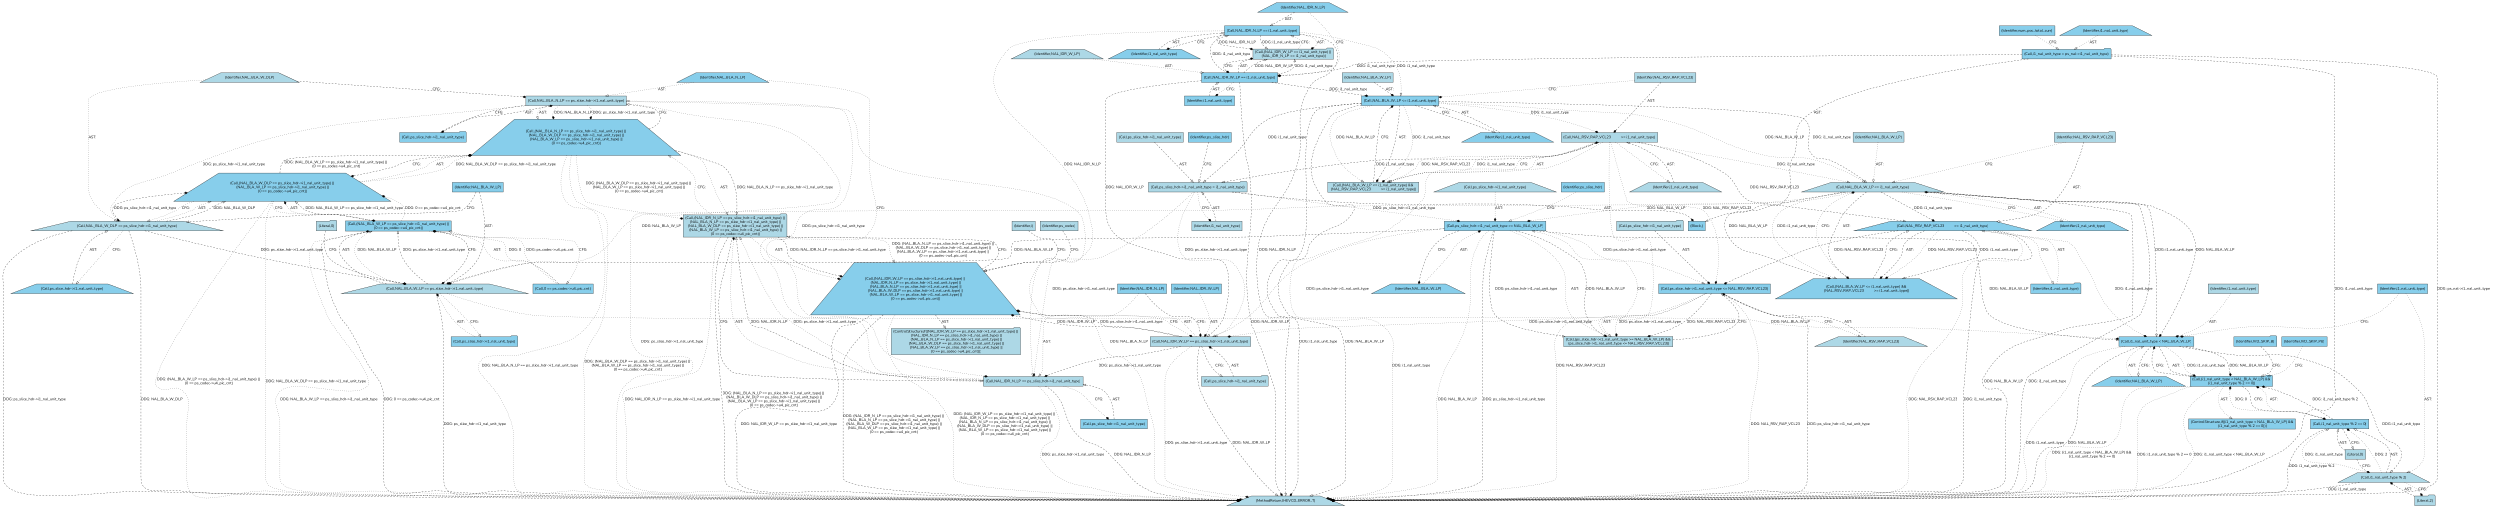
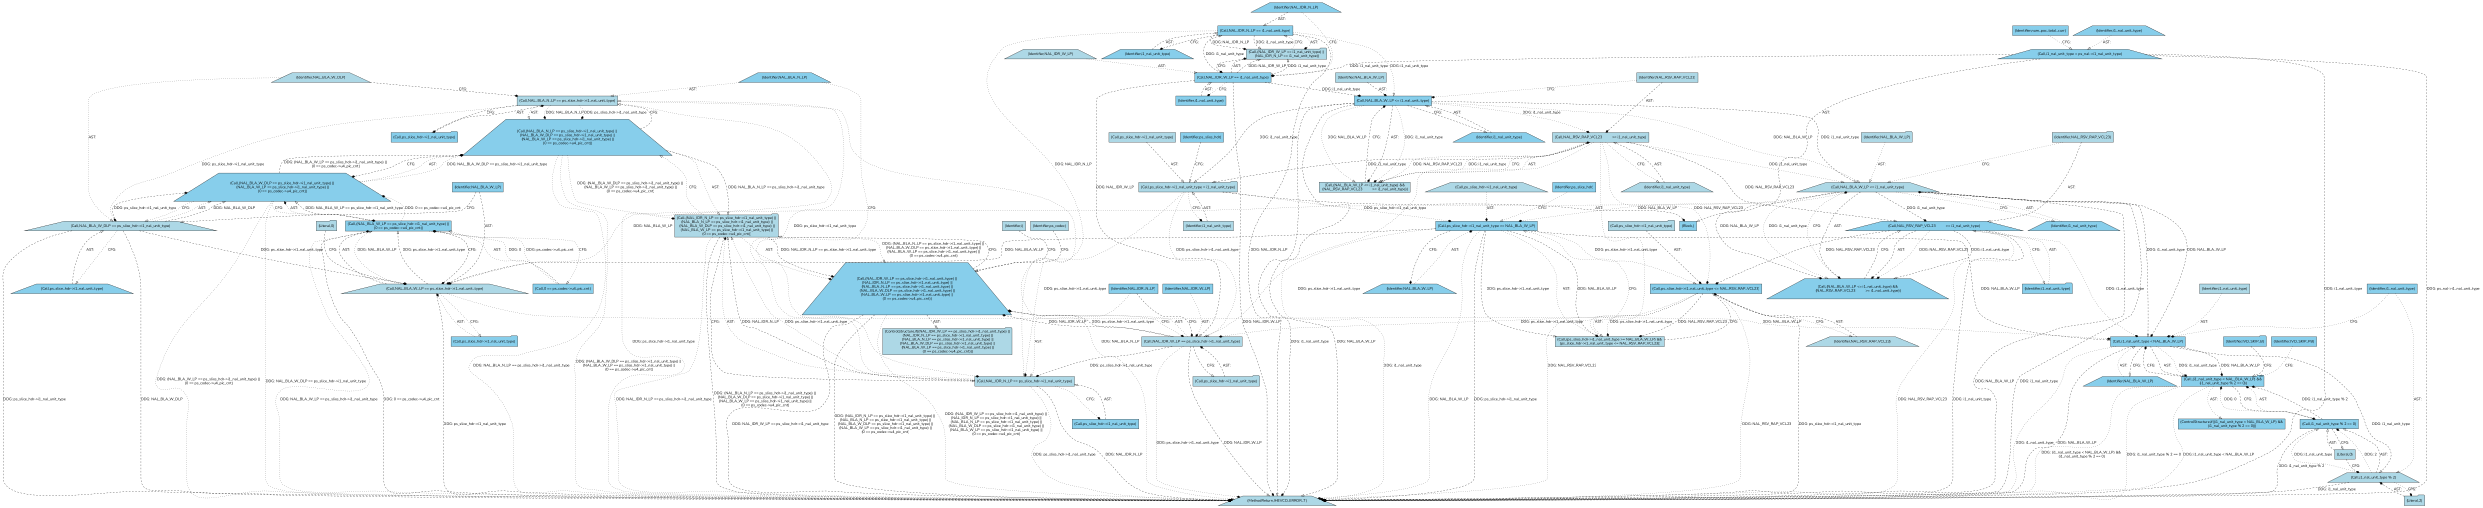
(2067, 54) -> (2080, 54)
